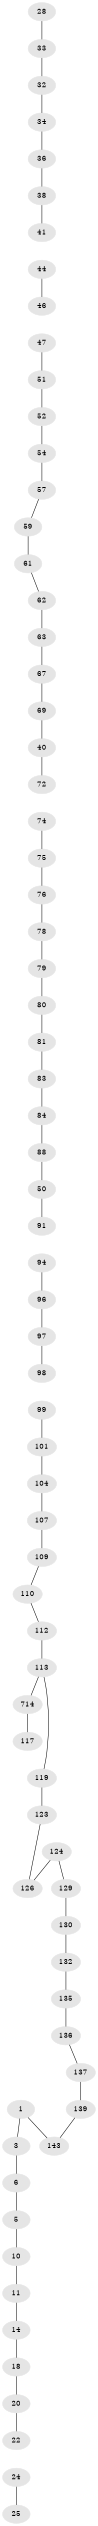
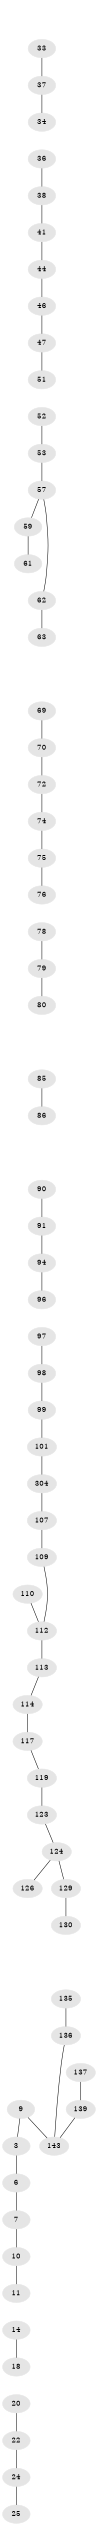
(42, 12) -> none
(42, 85) -> (42, 85)
(42, 141) -> none
none -> (42, 251)
none -> (42, 325)
(42, 398) -> none
(42, 453) -> (42, 453)
(35, 582) -> (48, 545)
(42, 674) -> none
(42, 748) -> (42, 748)
none -> (42, 803)
(42, 913) -> none
(42, 1042) -> none
(42, 1079) -> (42, 1079)
(42, 1116) -> (42, 1116)
(42, 1153) -> none
(42, 1189) -> (42, 1189)
none -> (42, 1245)
(42, 1318) -> none
none -> (42, 1392)
(42, 1484) -> (42, 1484)
(35, 1576) -> (48, 1594)
(28, 1705) -> (28, 1705)
(49, 1723) -> (35, 1760)
(35, 1852) -> (49, 1833)
(66, 1962) -> none
(73, 2054) -> (58, 2091)
(21, 2109) -> (21, 2109)
(16, 2220) -> (16, 2220)
(16, 2312) -> none
(16, 2385) -> none
none -> (16, 2459)
